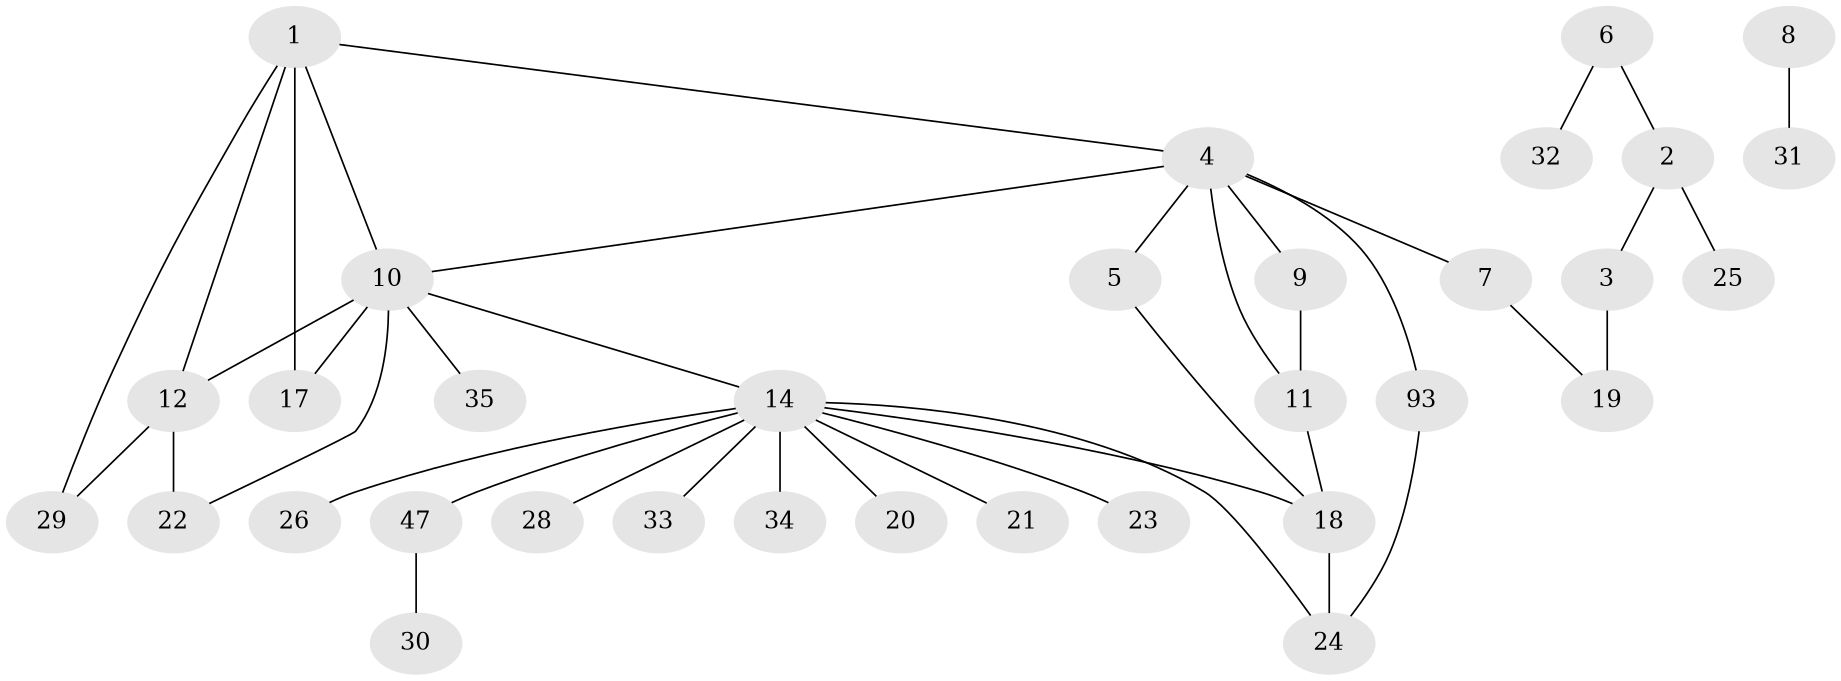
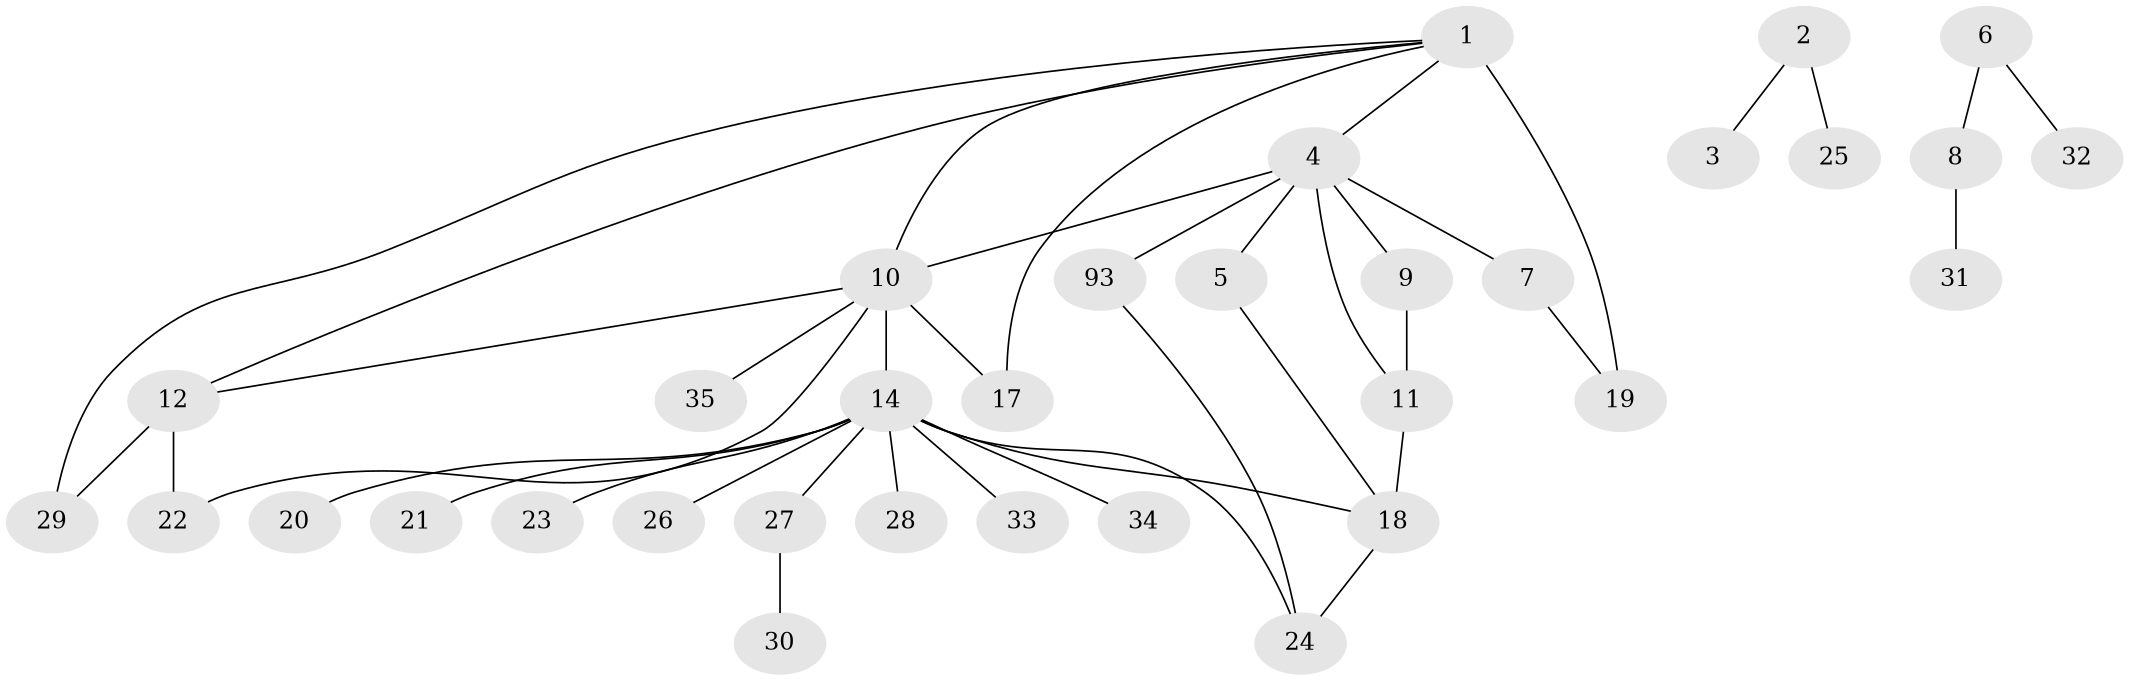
(1638, 98) -> (1971, 98)
(1607, 340) -> (1571, 210)
(416, 522) -> (780, 522)
